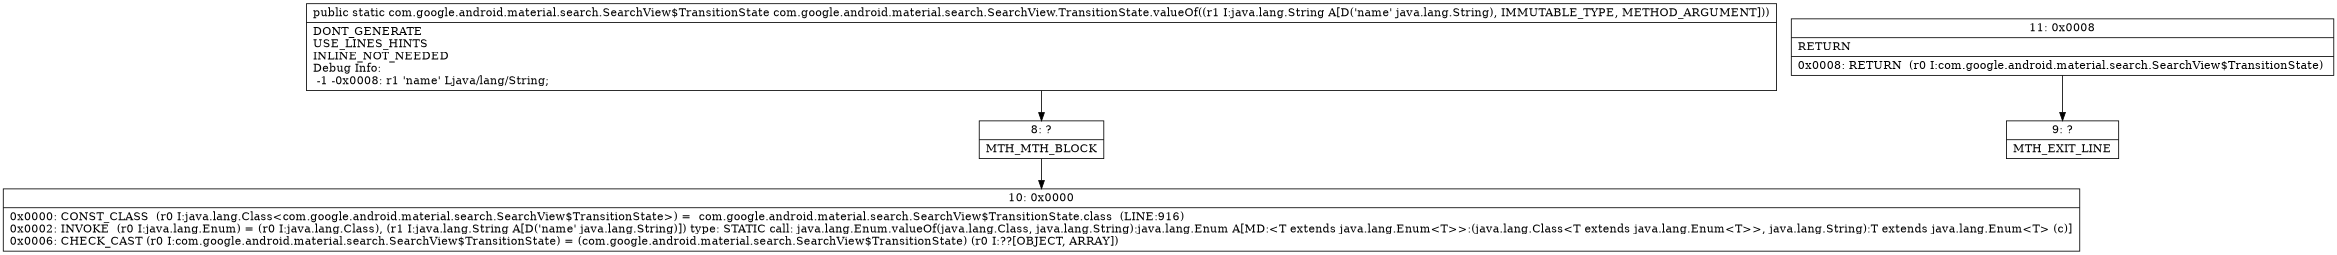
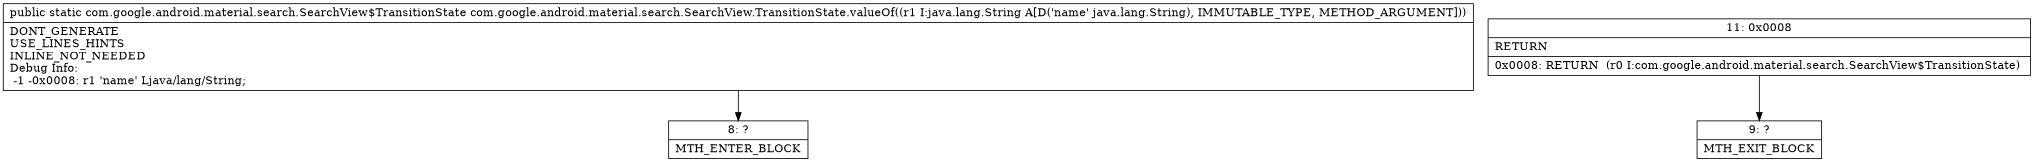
(1042, 149) -> (738, 149)
(2063, 149) -> (1759, 149)
(1042, 220) -> none
